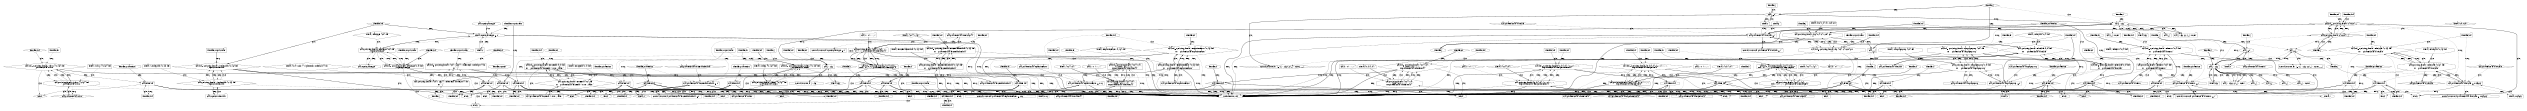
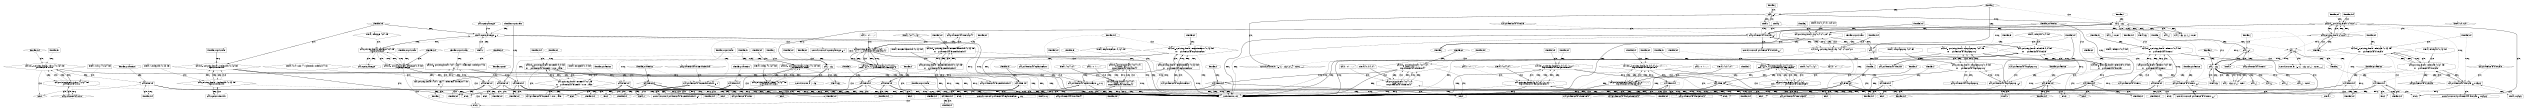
(885, 42) -> (664, 39)
none -> (1050, 75)
(2266, 92) -> (2266, 92)
(2262, 94) -> (2088, 27)
